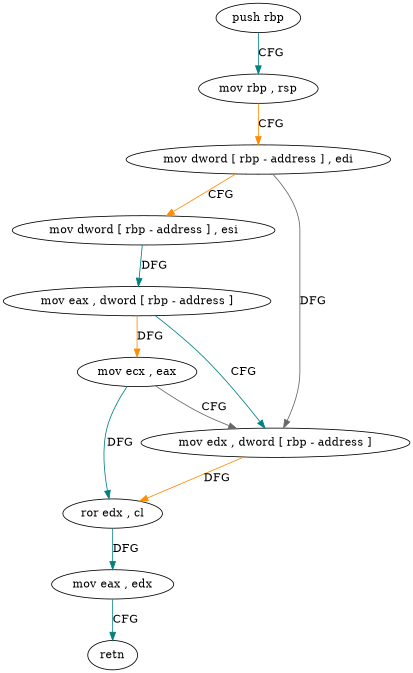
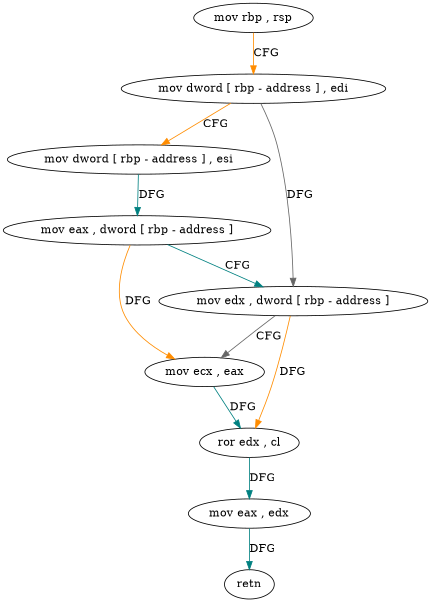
(258, 18) -> none
(191, 408) -> (251, 334)
(126, 620) -> (263, 549)
